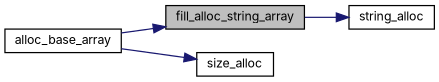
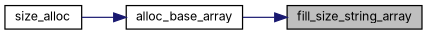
(235, 17) -> (355, 17)
(392, 17) -> none
(153, 53) -> (98, 17)
